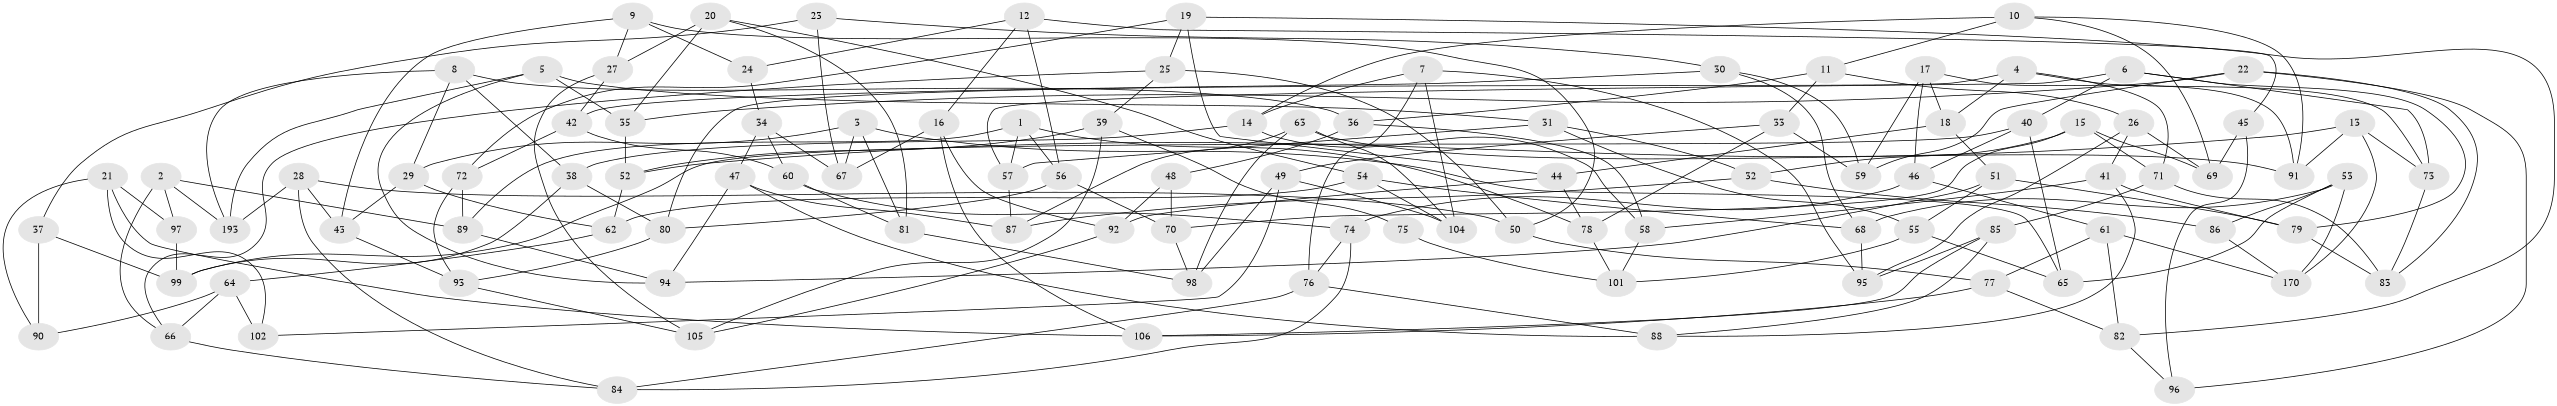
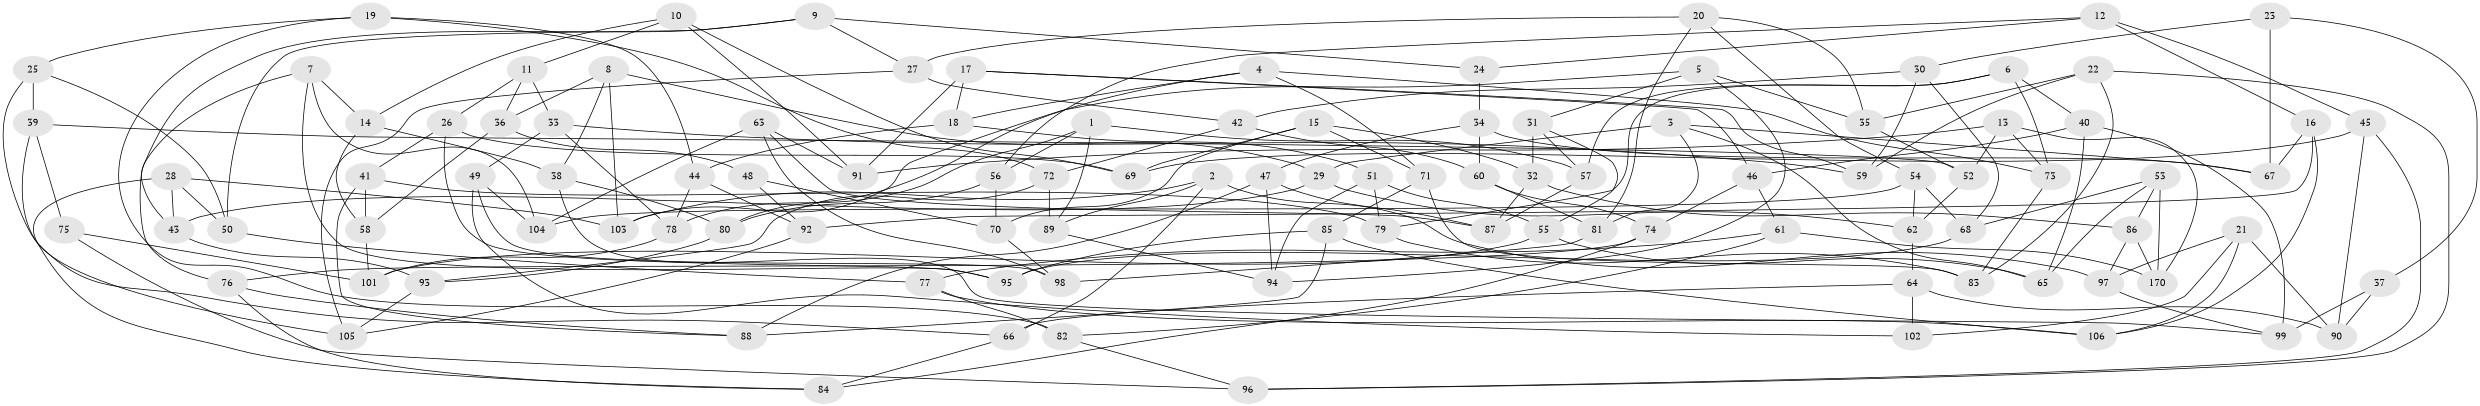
(230, 230) -> (618, 230)
none -> (2351, 230)
none -> (2118, 257)
none -> (641, 368)
